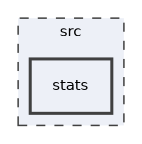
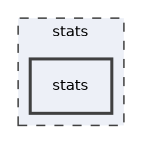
(71, 32) -> (71, 32)
